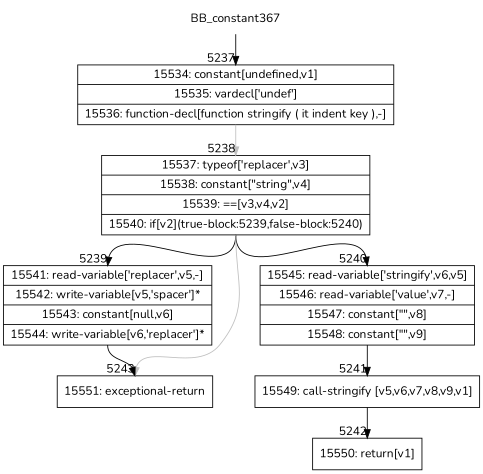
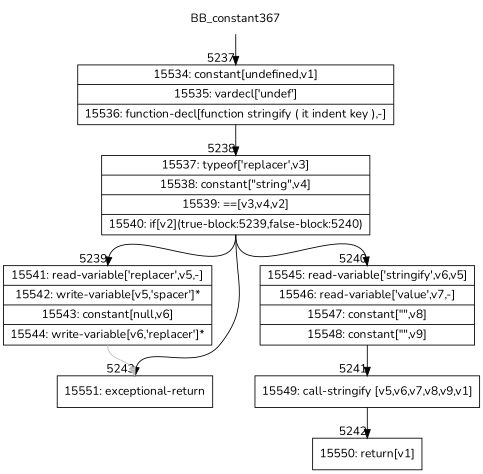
(236, 136) -> (236, 136)
(227, 335) -> (227, 335)
(117, 359) -> (117, 359)
